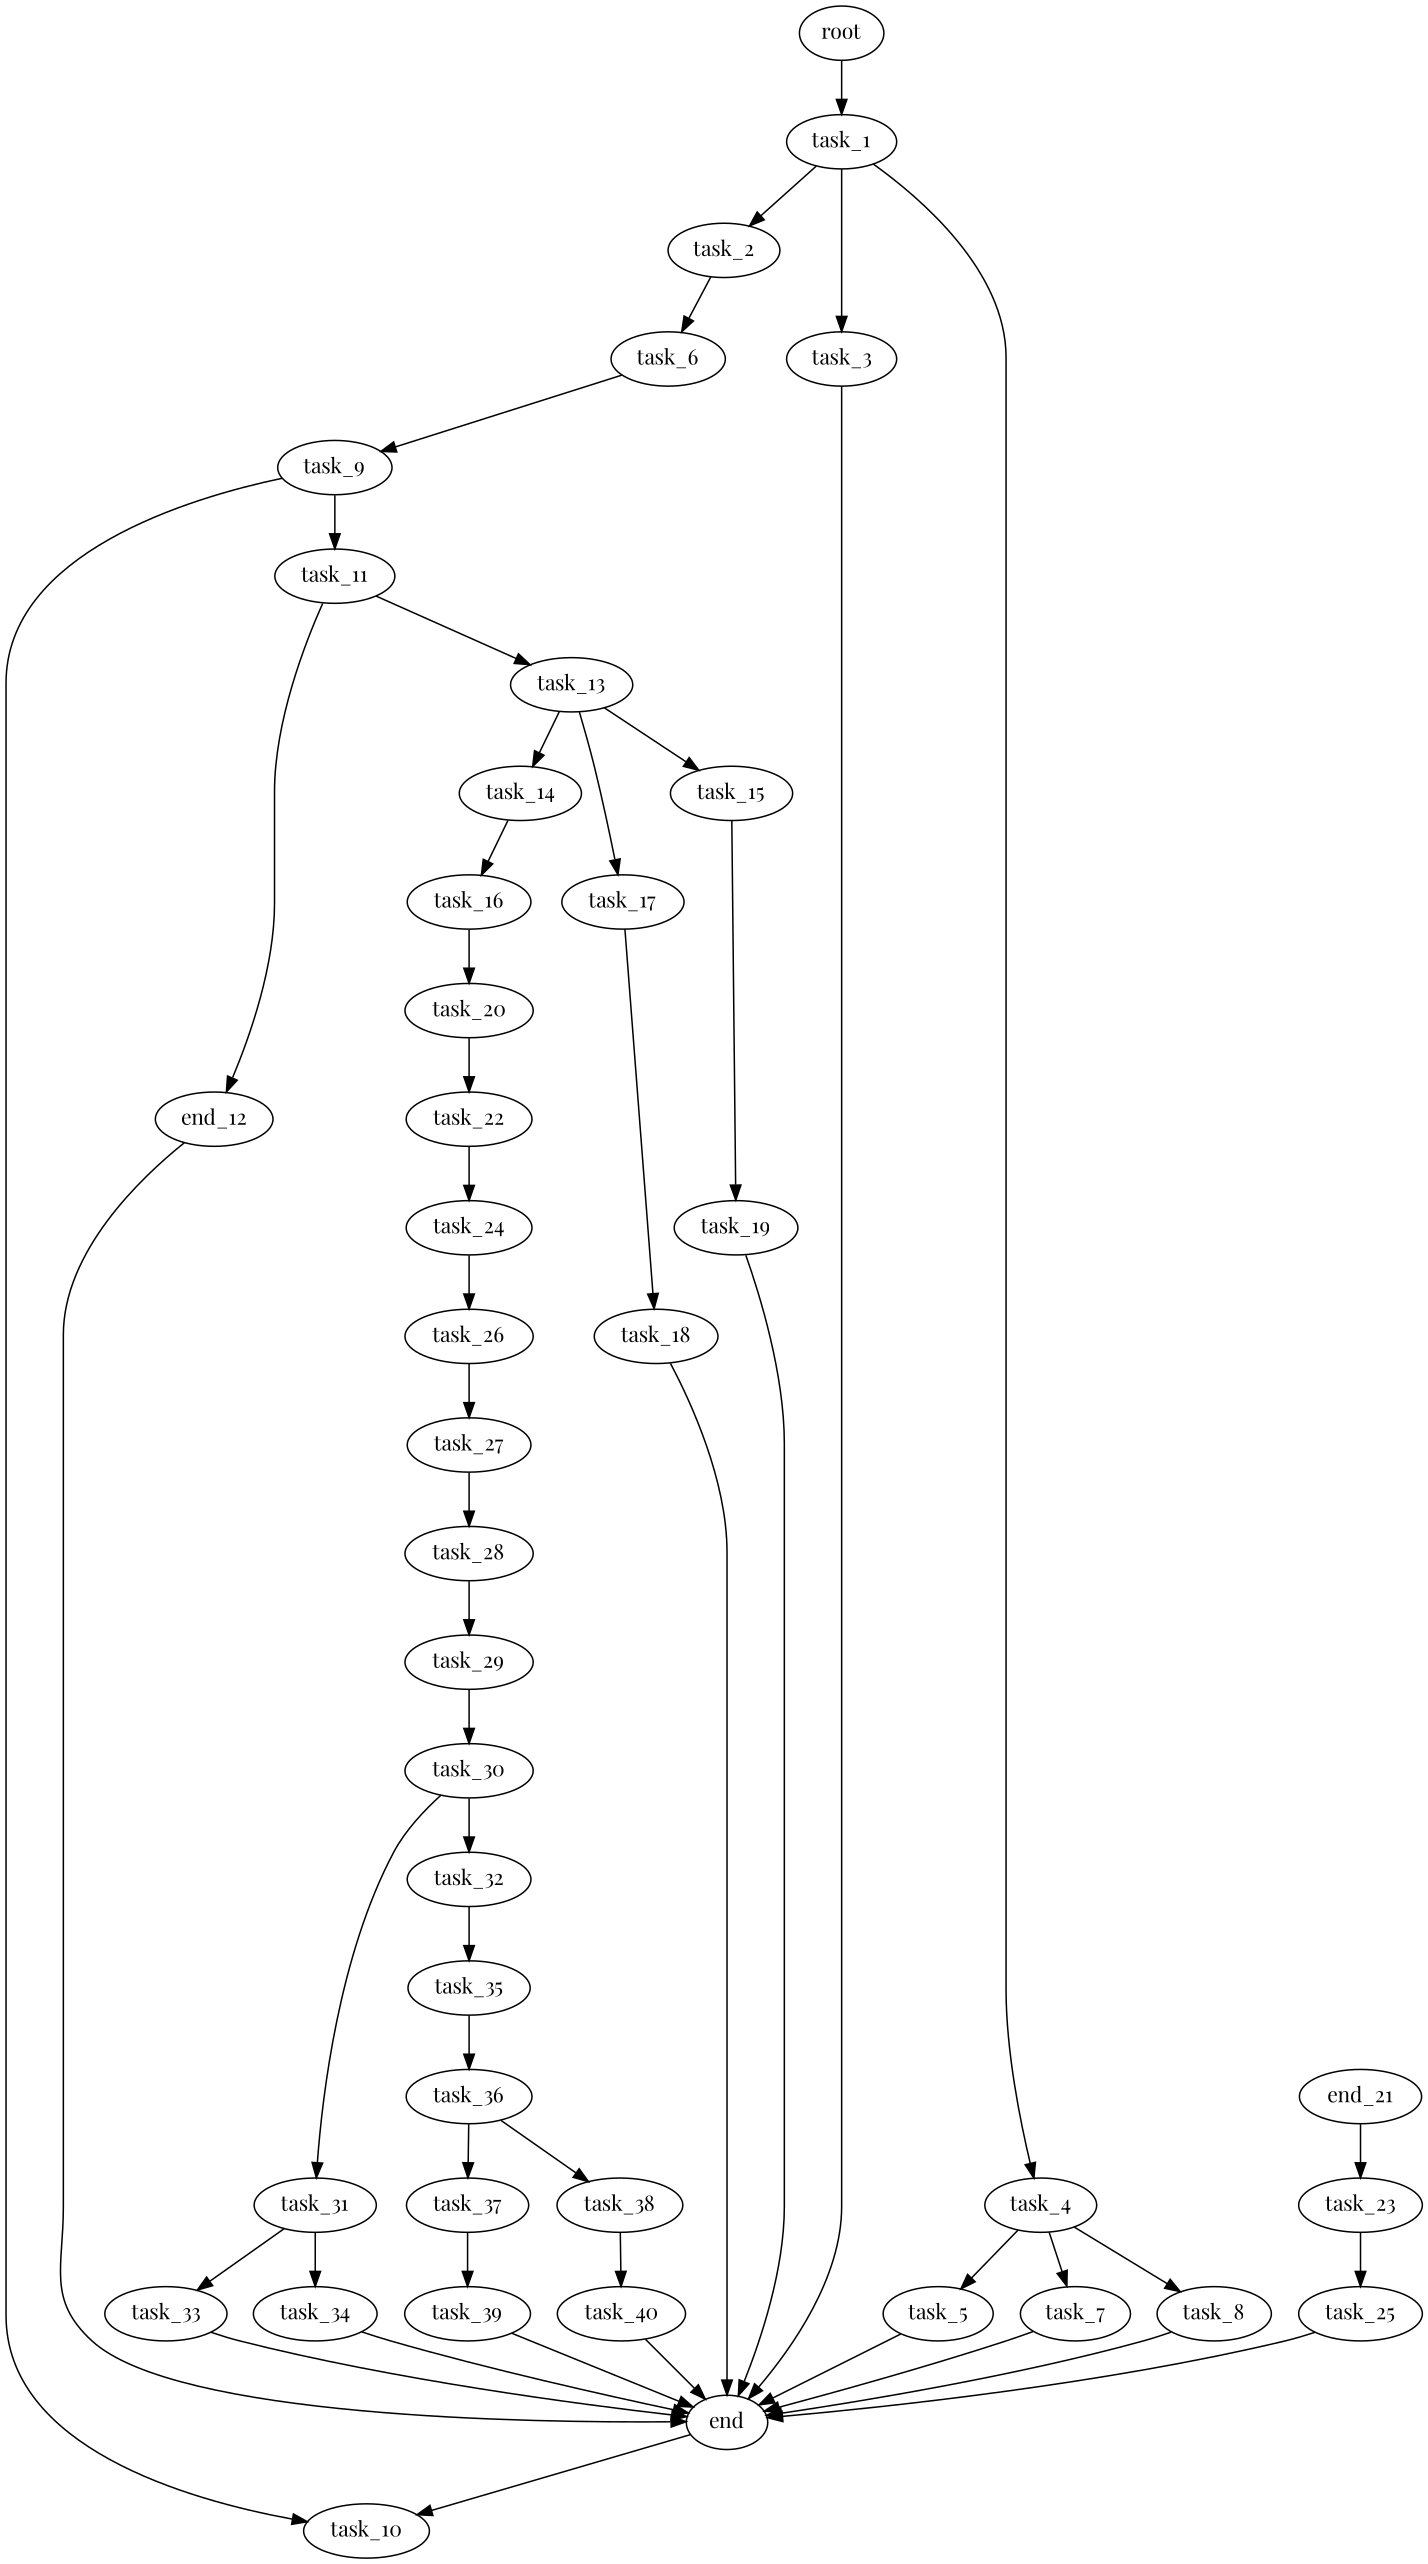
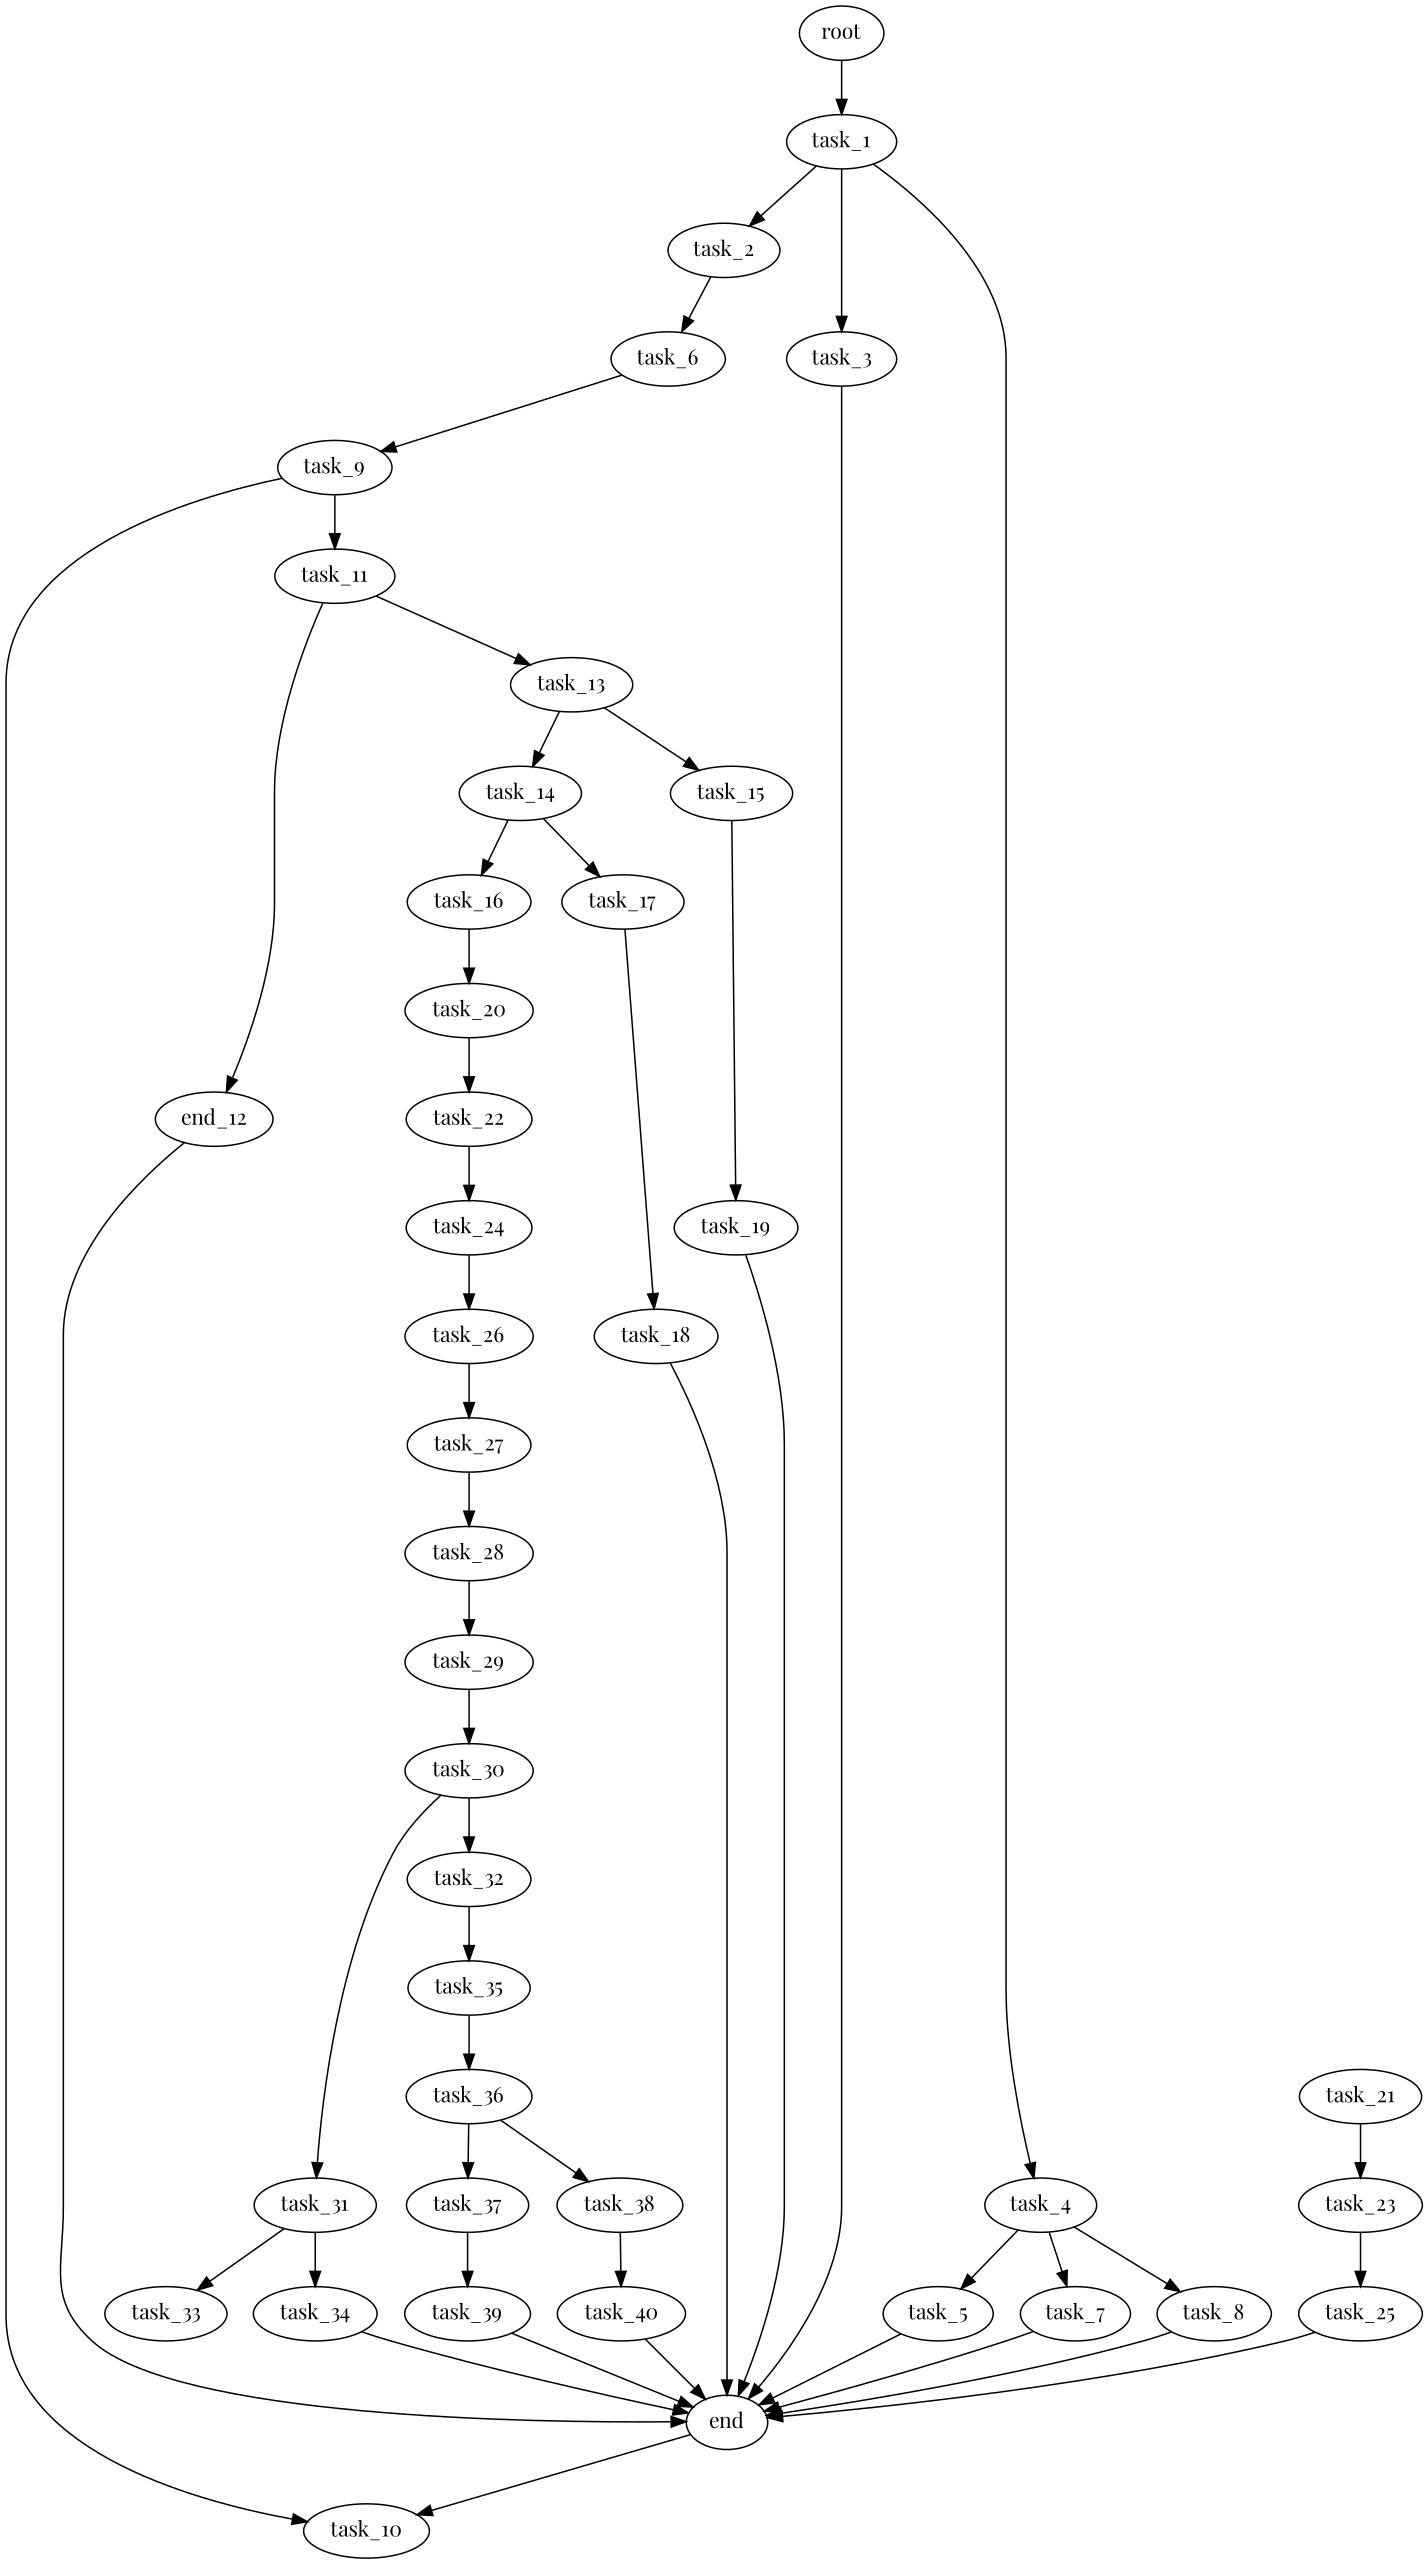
(599, 785) -> (566, 842)
(1361, 2097) -> (1361, 2097)
(440, 2382) -> none
